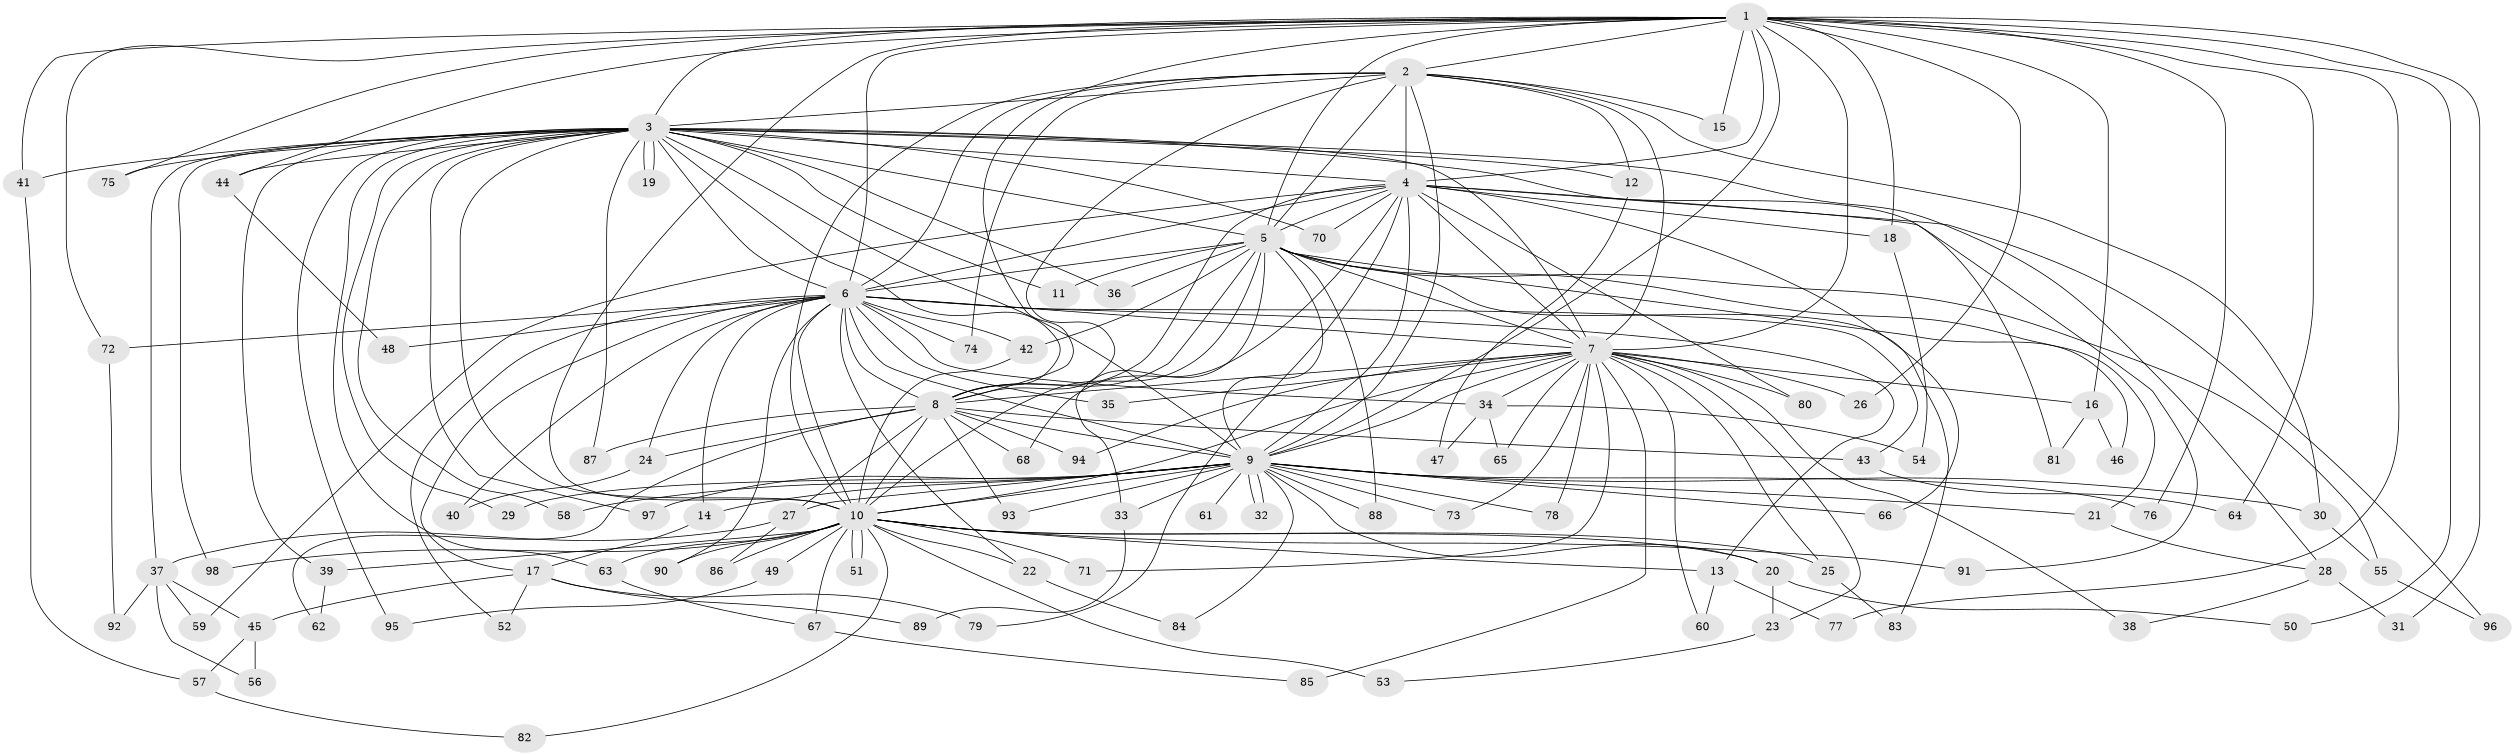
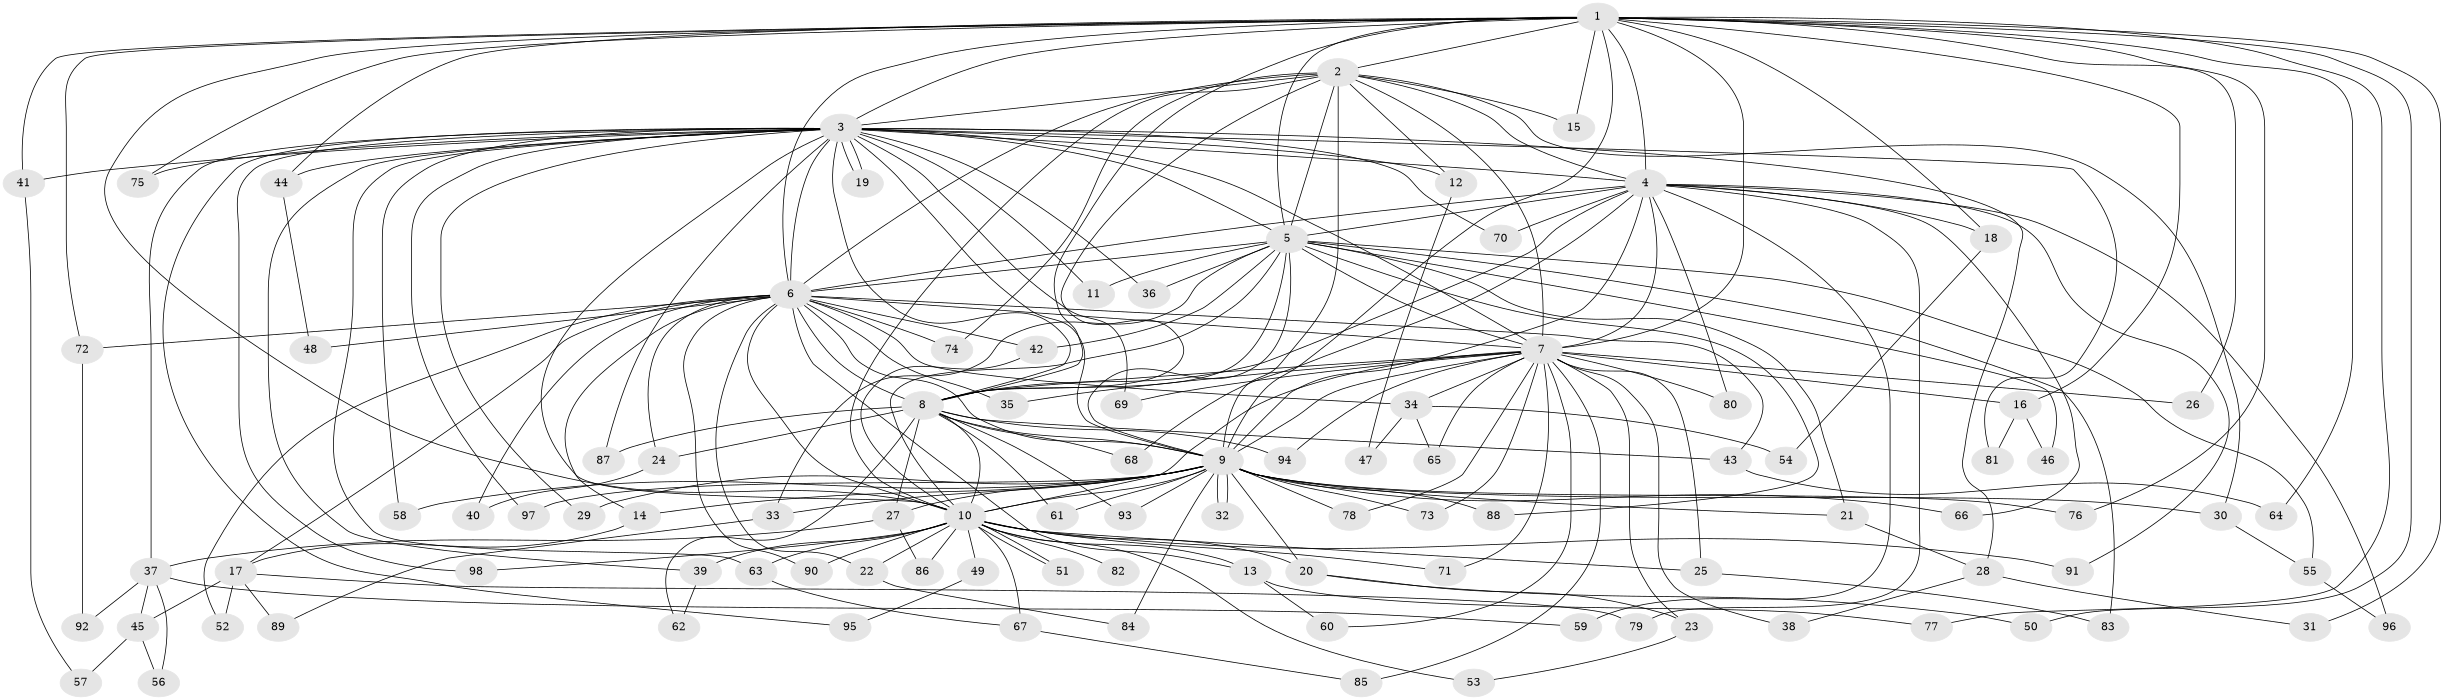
none -> (1122, 405)
none -> (997, 454)
(358, 724) -> none
